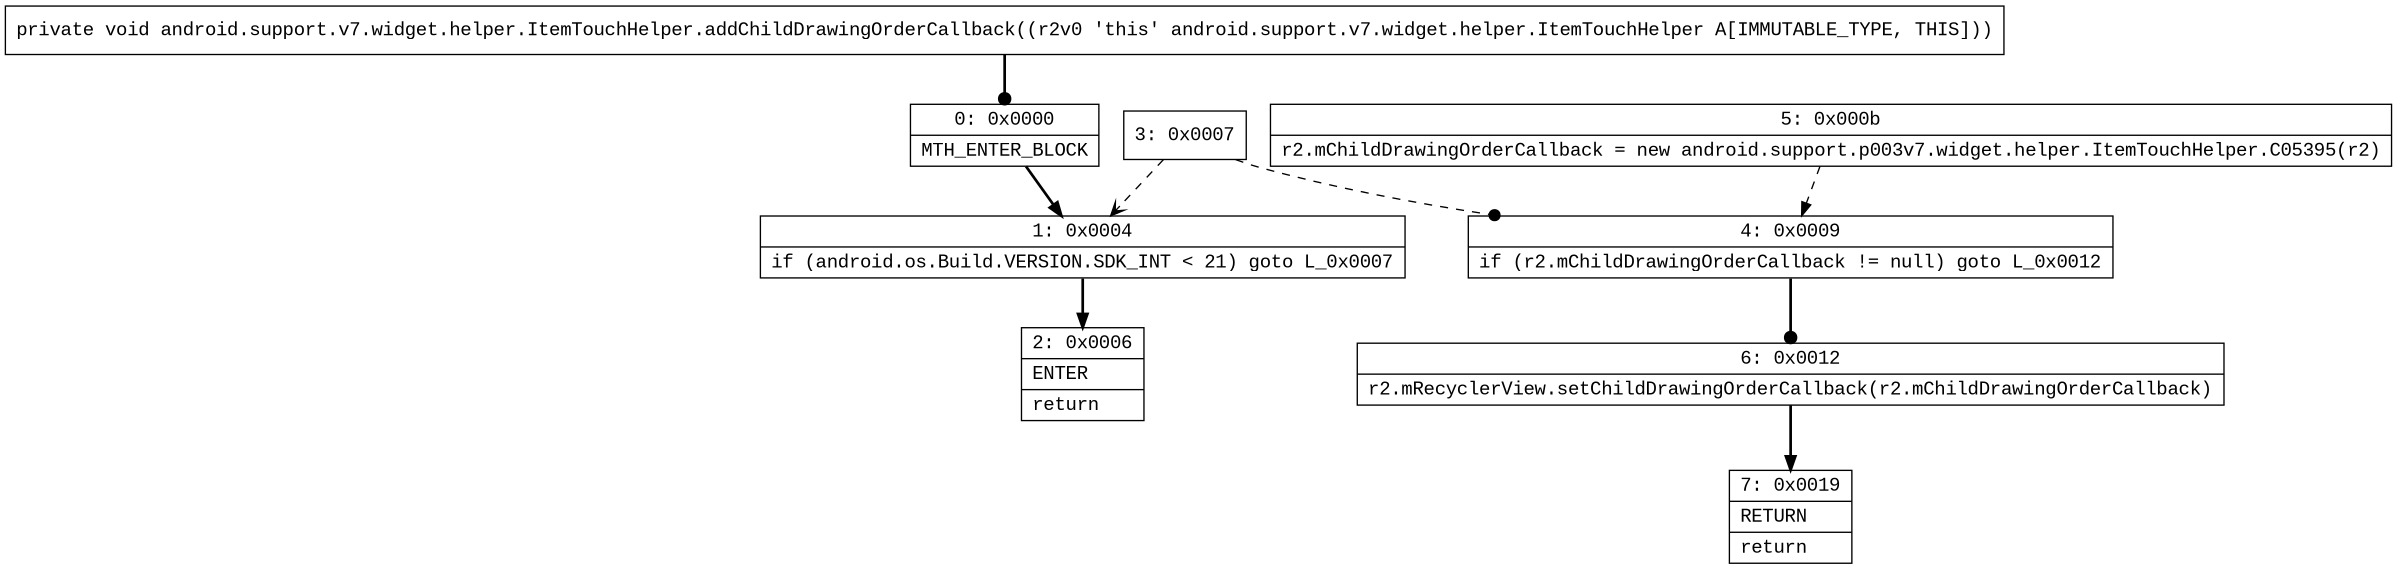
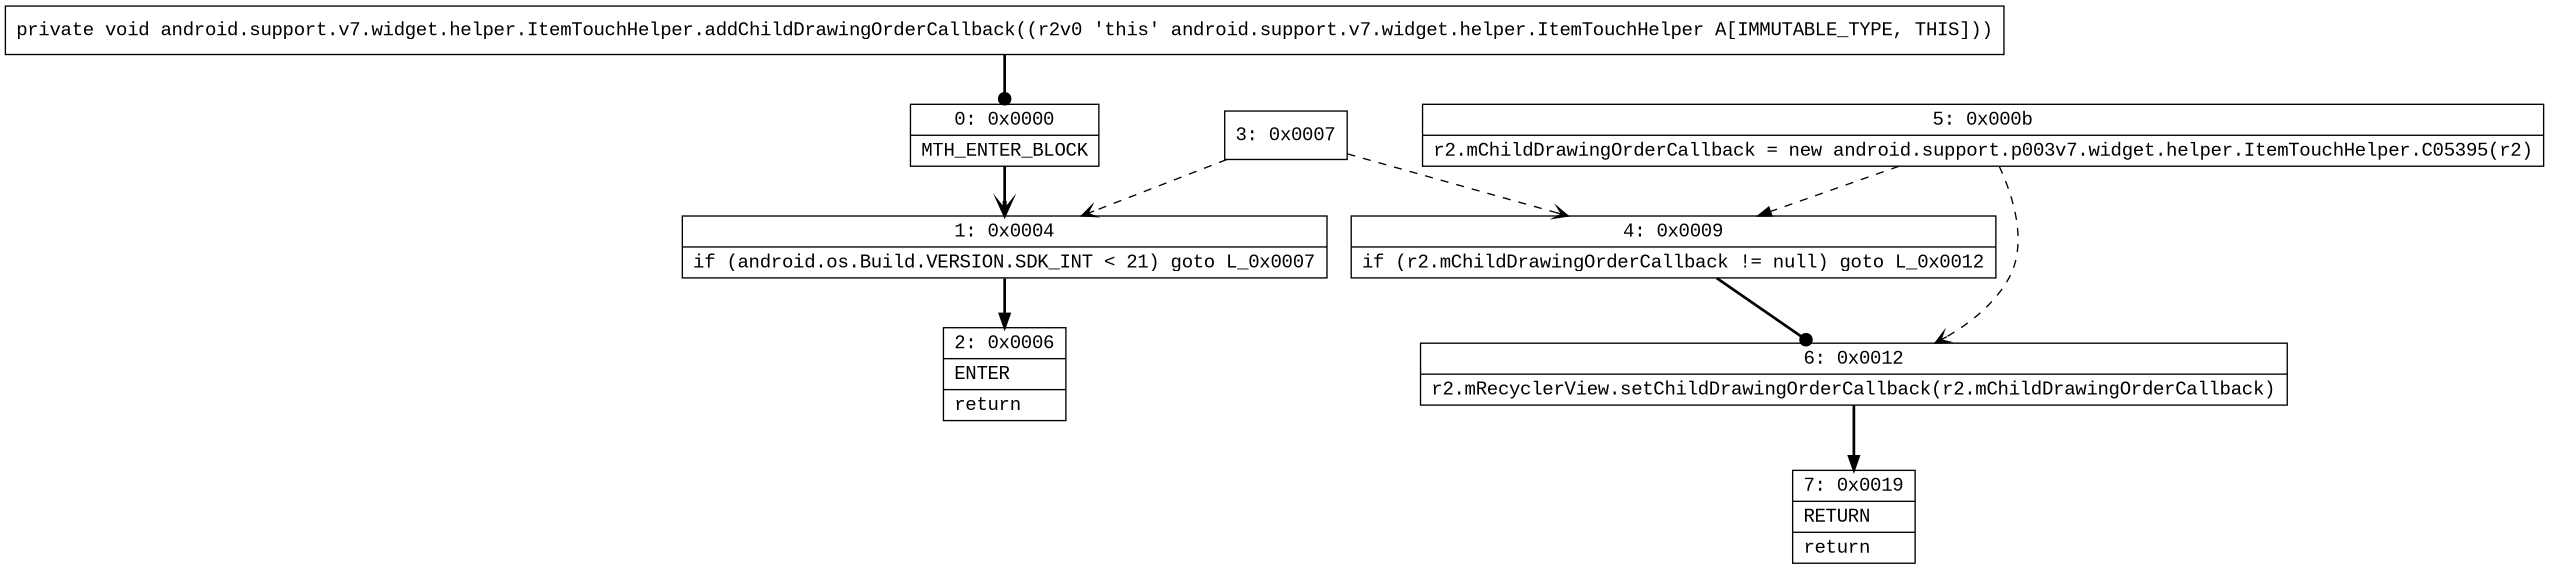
(1040, 185) -> (1005, 184)
(1361, 192) -> (1451, 183)
none -> (2015, 264)
